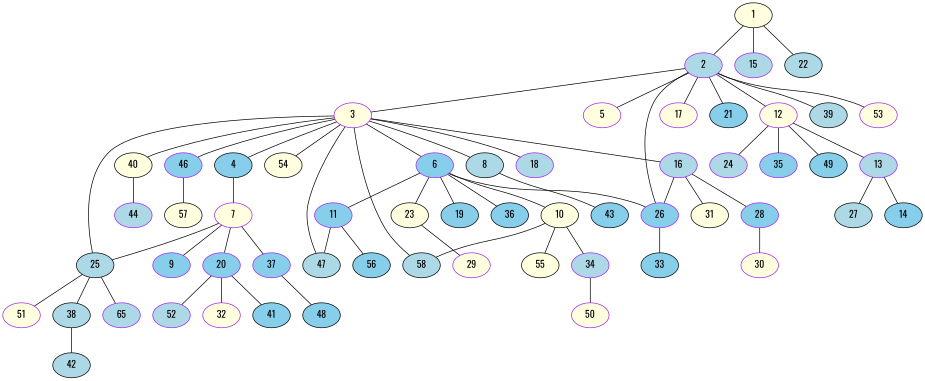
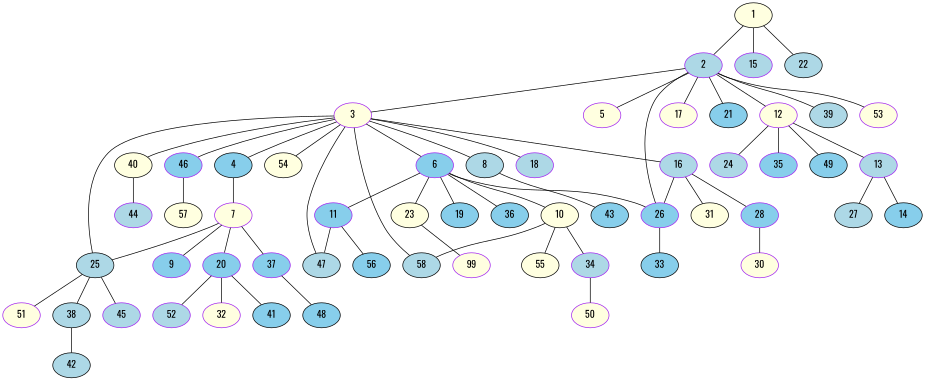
(472, 265) -> (472, 265)
(122, 315) -> (122, 315)
